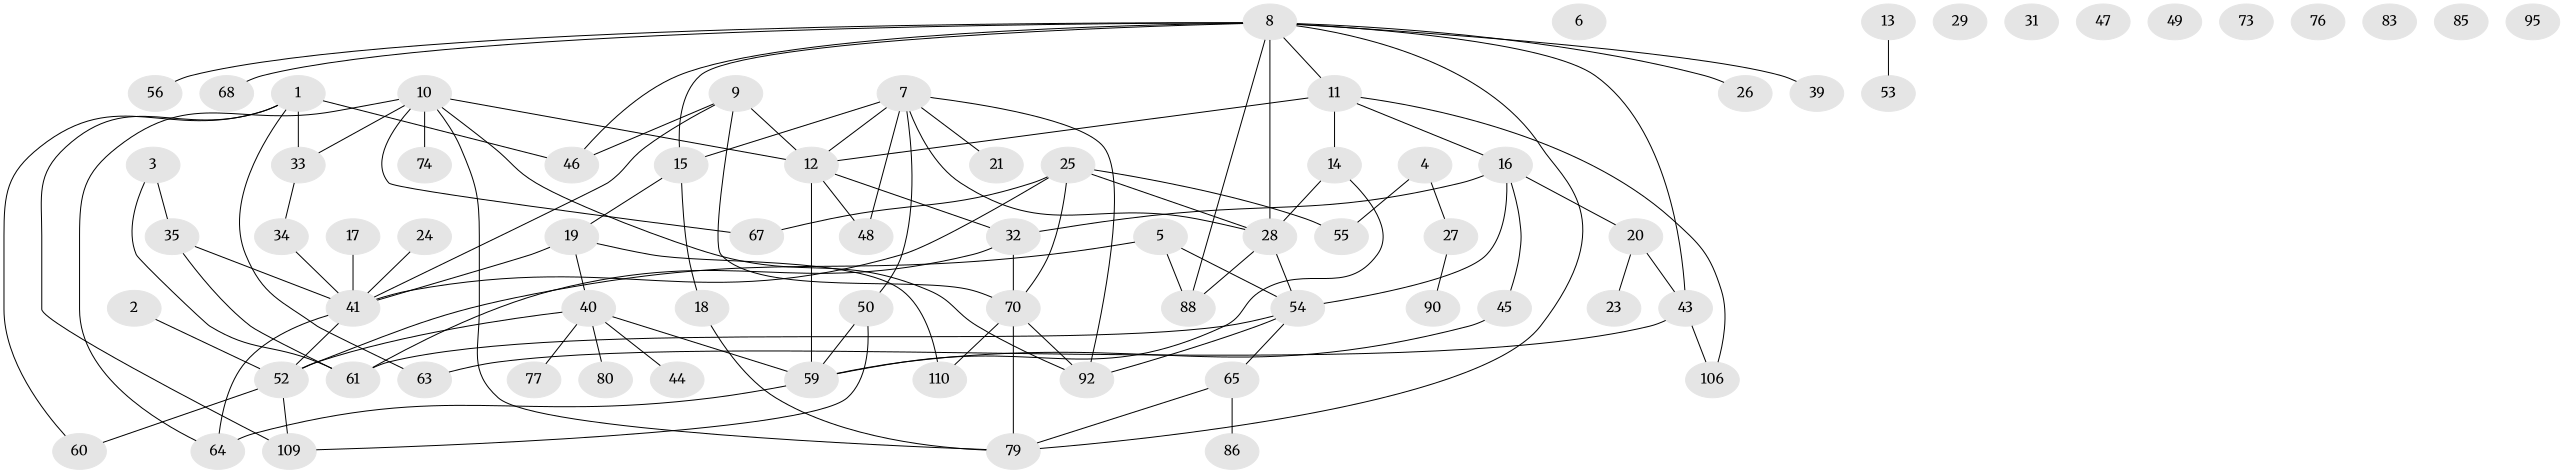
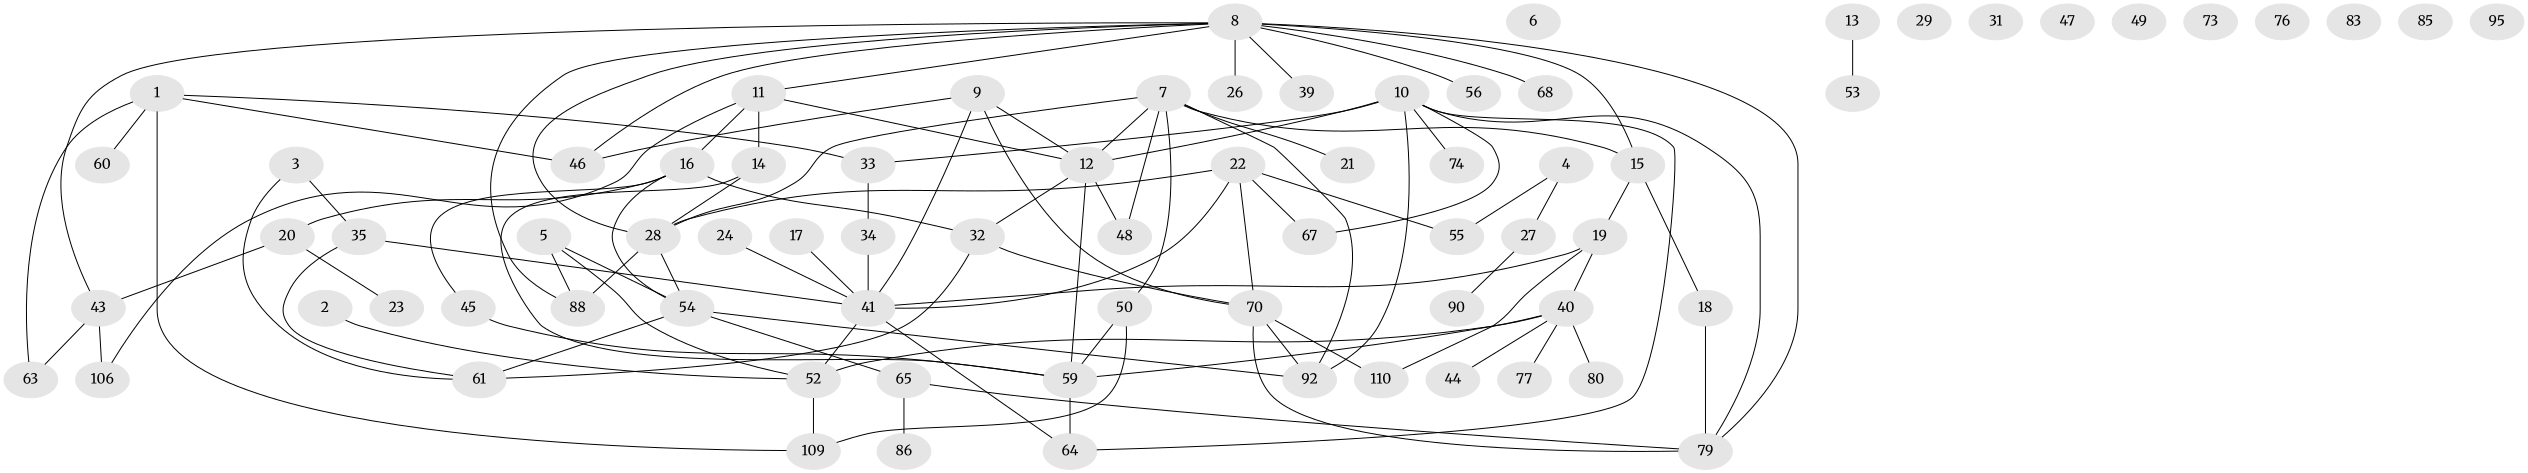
(1068, 165) -> (1238, 165)
(180, 416) -> none
